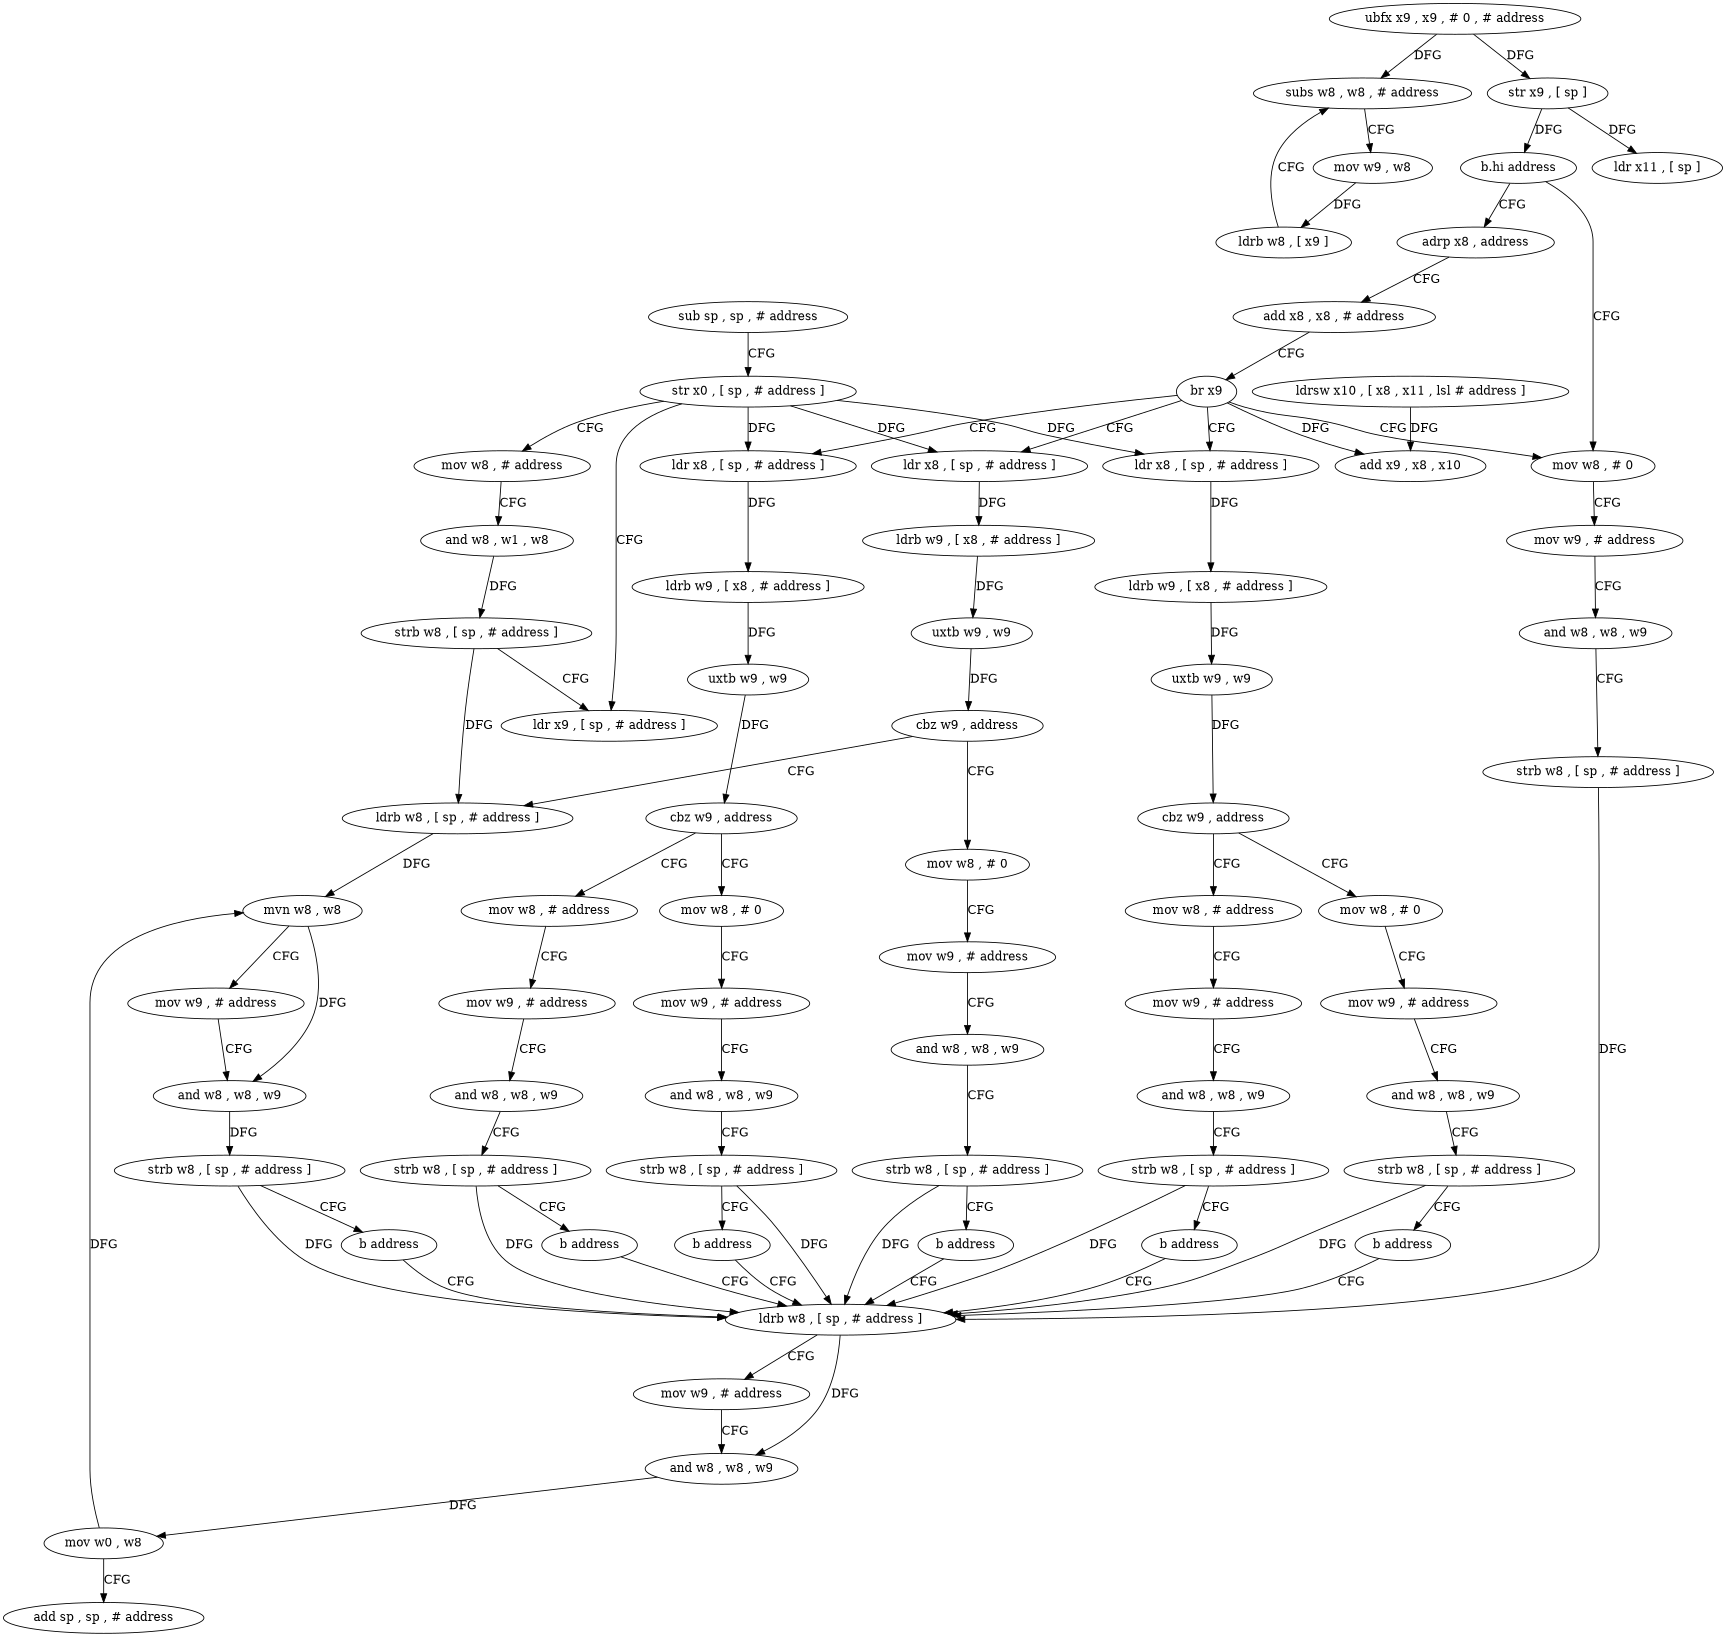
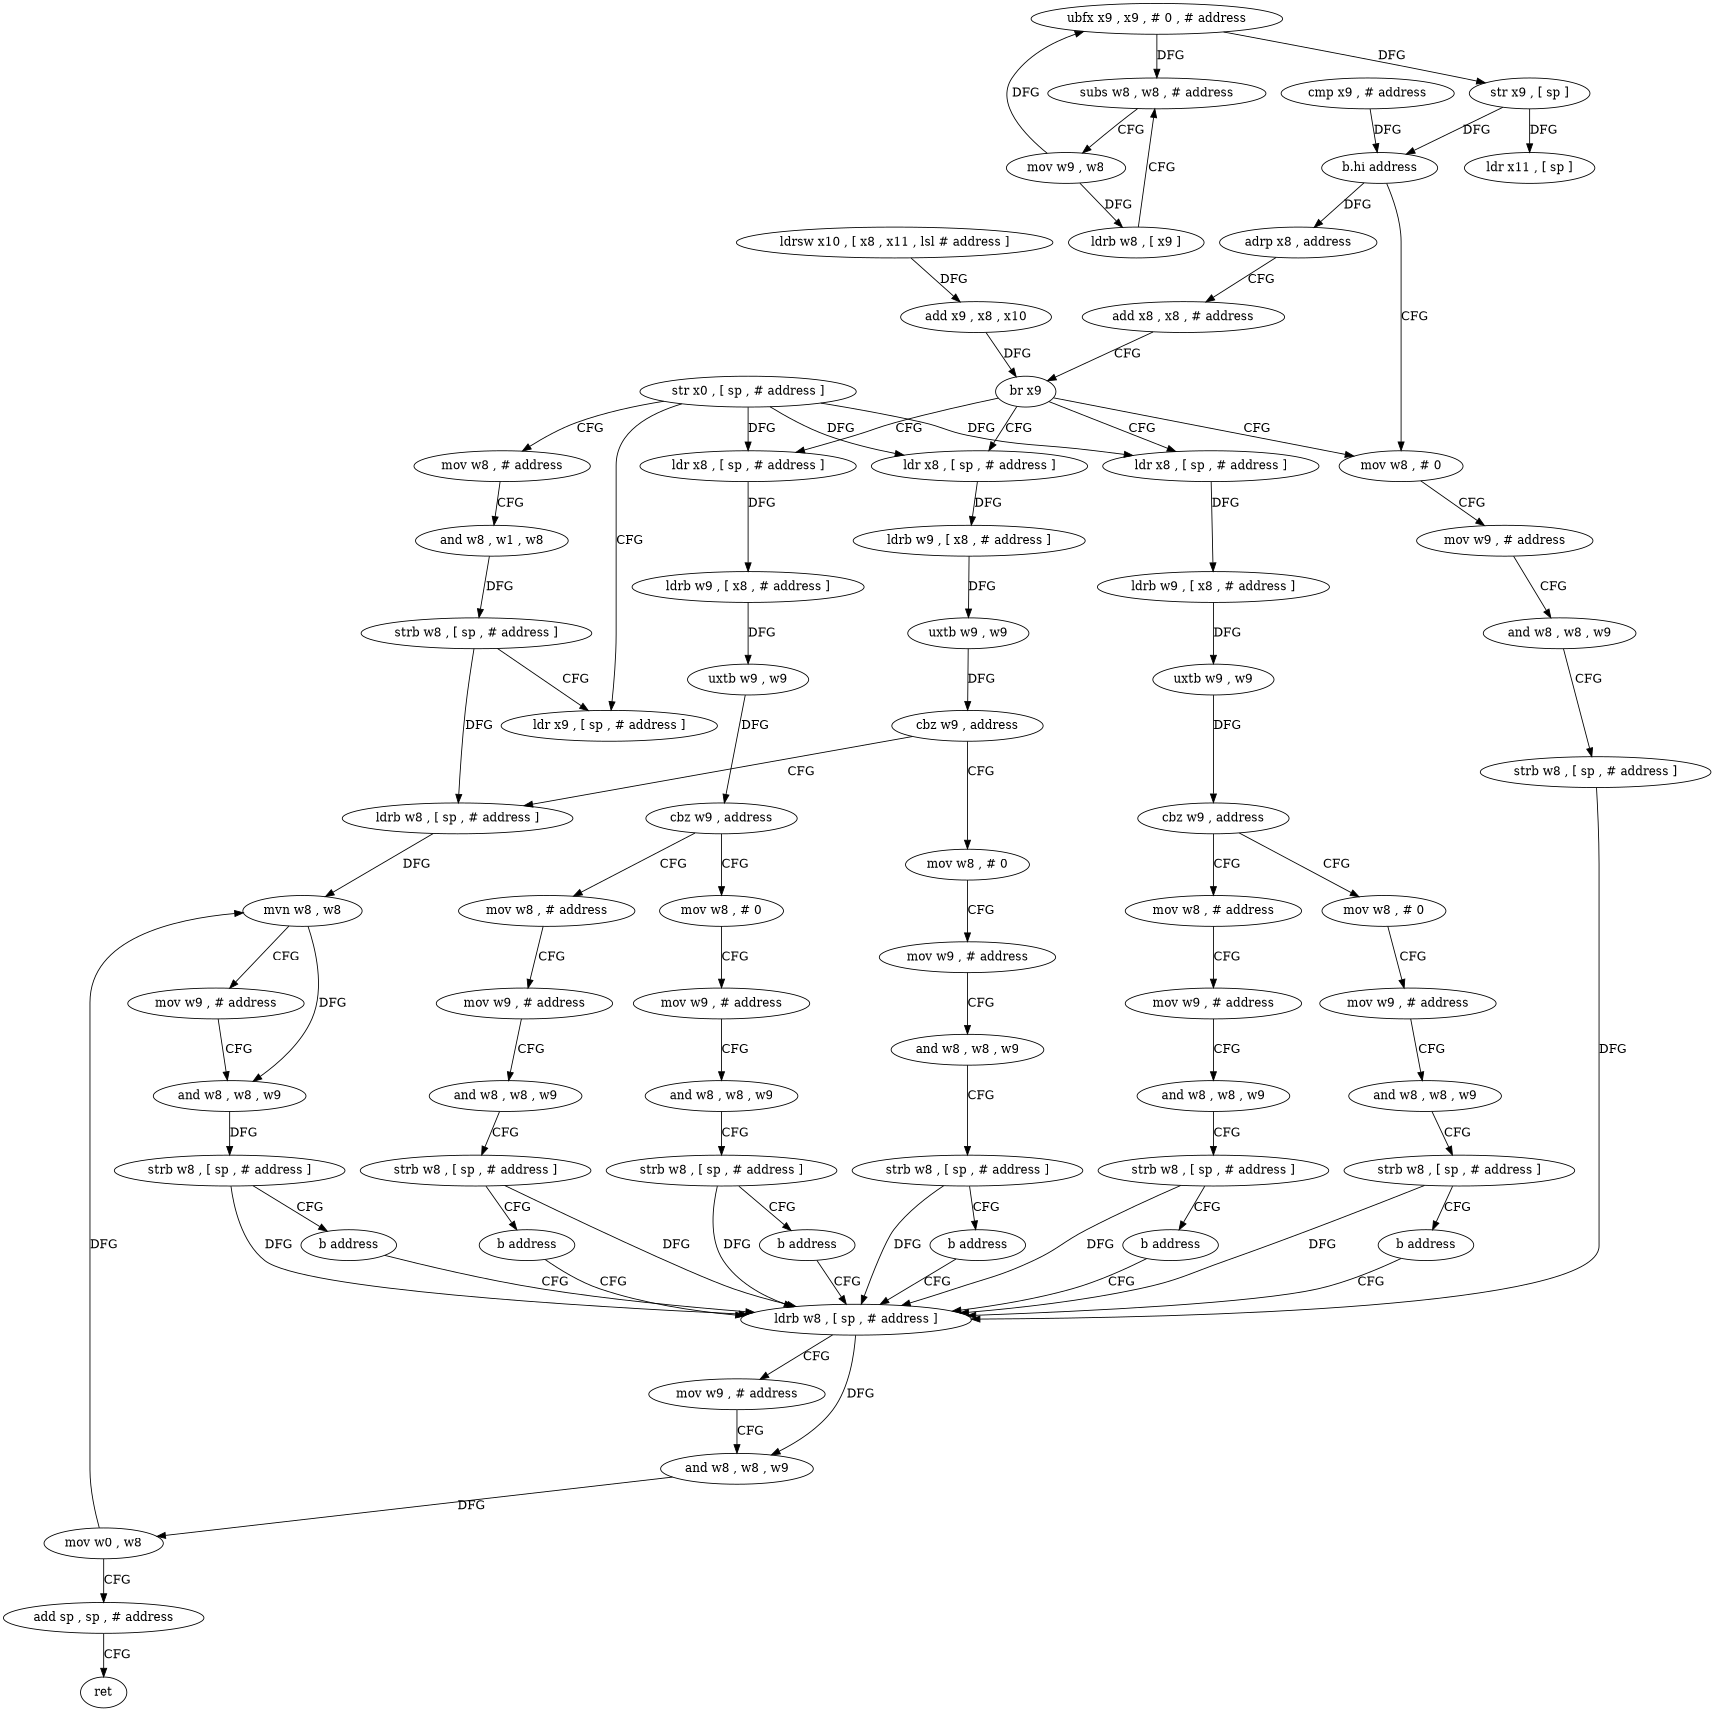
none -> (1010, 84)
none -> (1368, 93)
(1513, 205) -> (1358, 205)
(748, 317) -> none
(1290, 431) -> (999, 351)
none -> (104, 1692)
